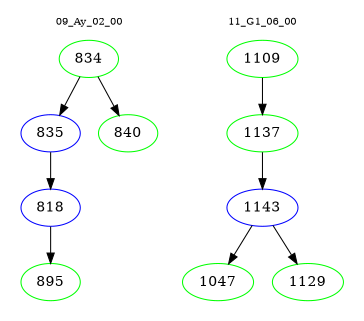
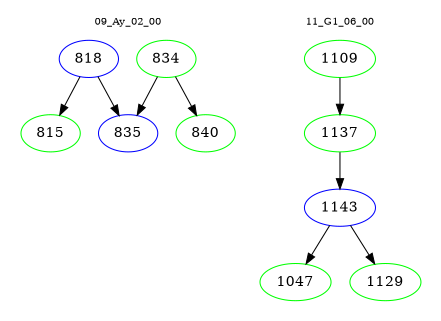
(51, 165) -> (106, 91)
(51, 282) -> (51, 133)
